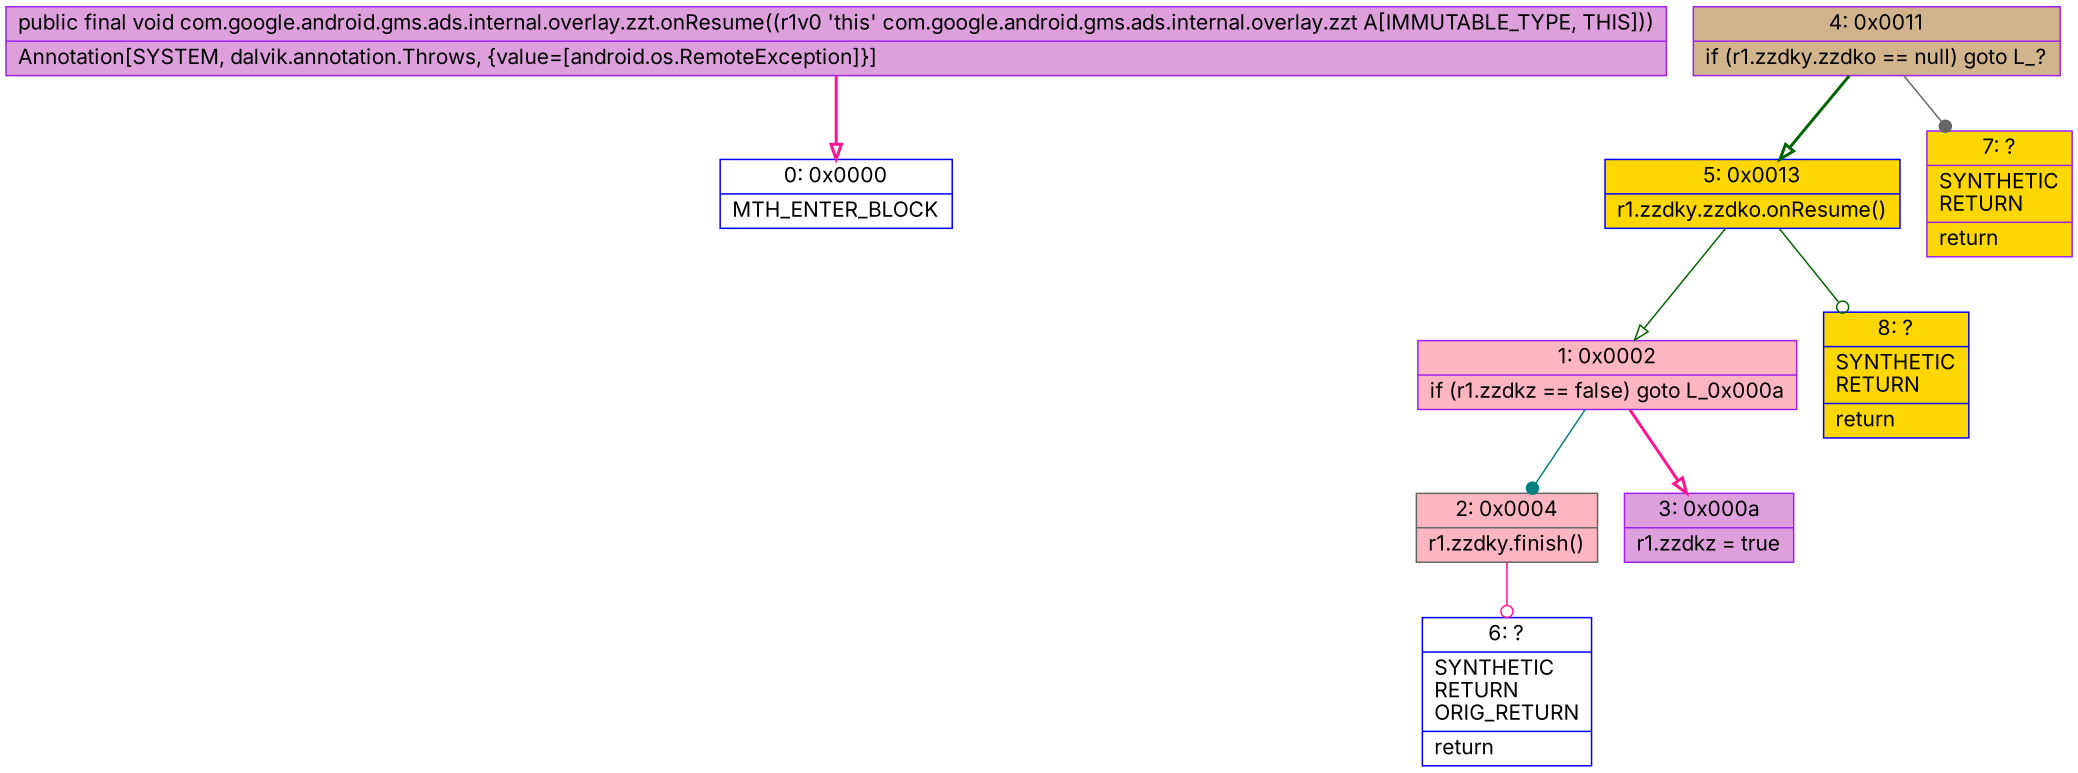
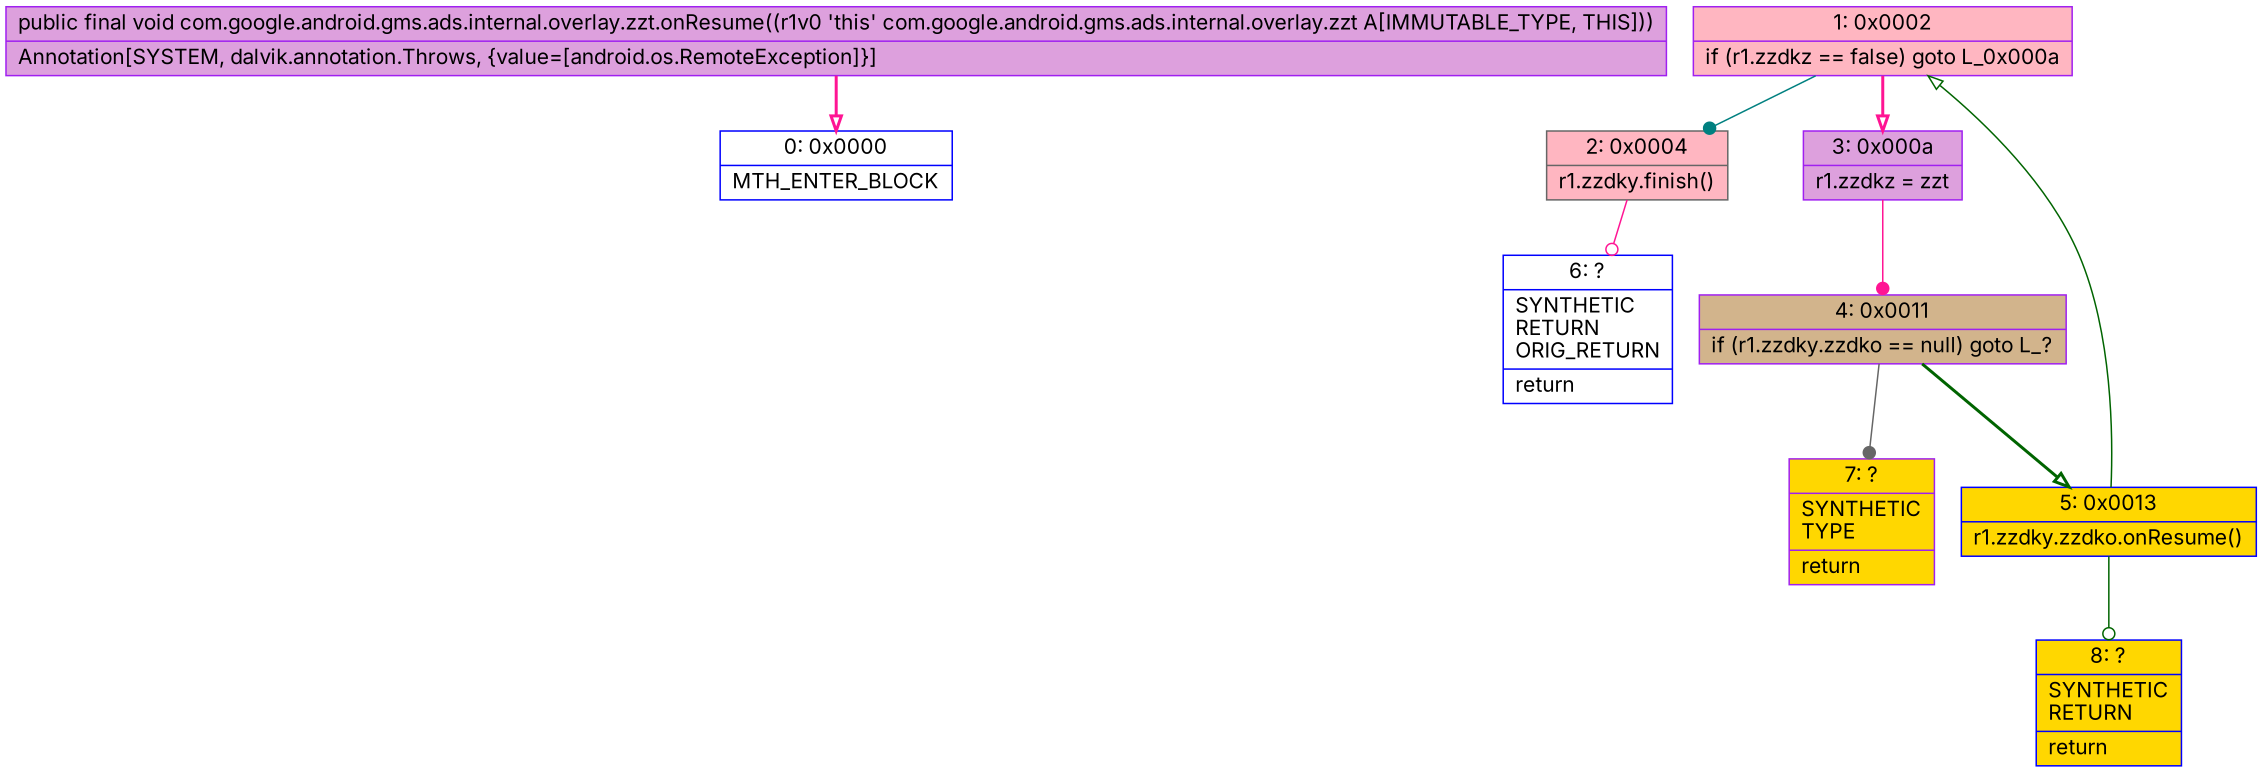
(1982, 204) -> (1829, 532)
none -> (1883, 241)
(1709, 544) -> (1883, 182)
